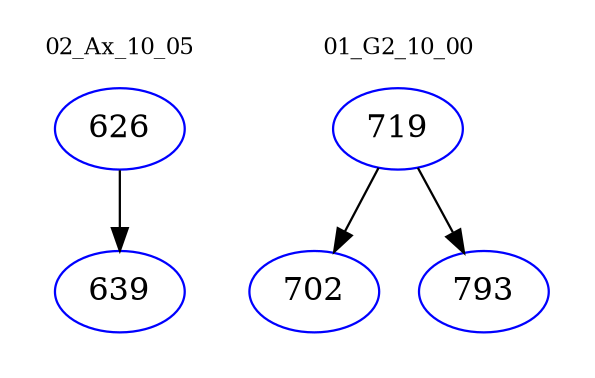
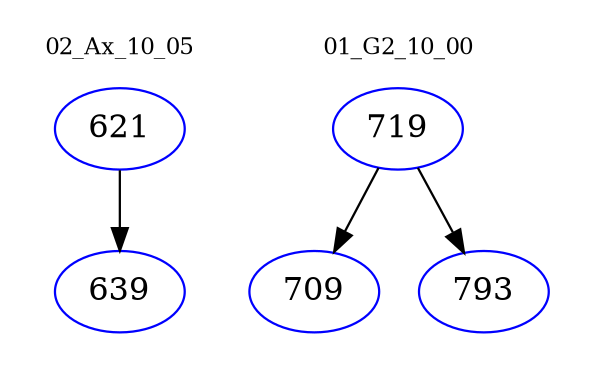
(120, 129) -> (120, 129)
(314, 292) -> (314, 292)
